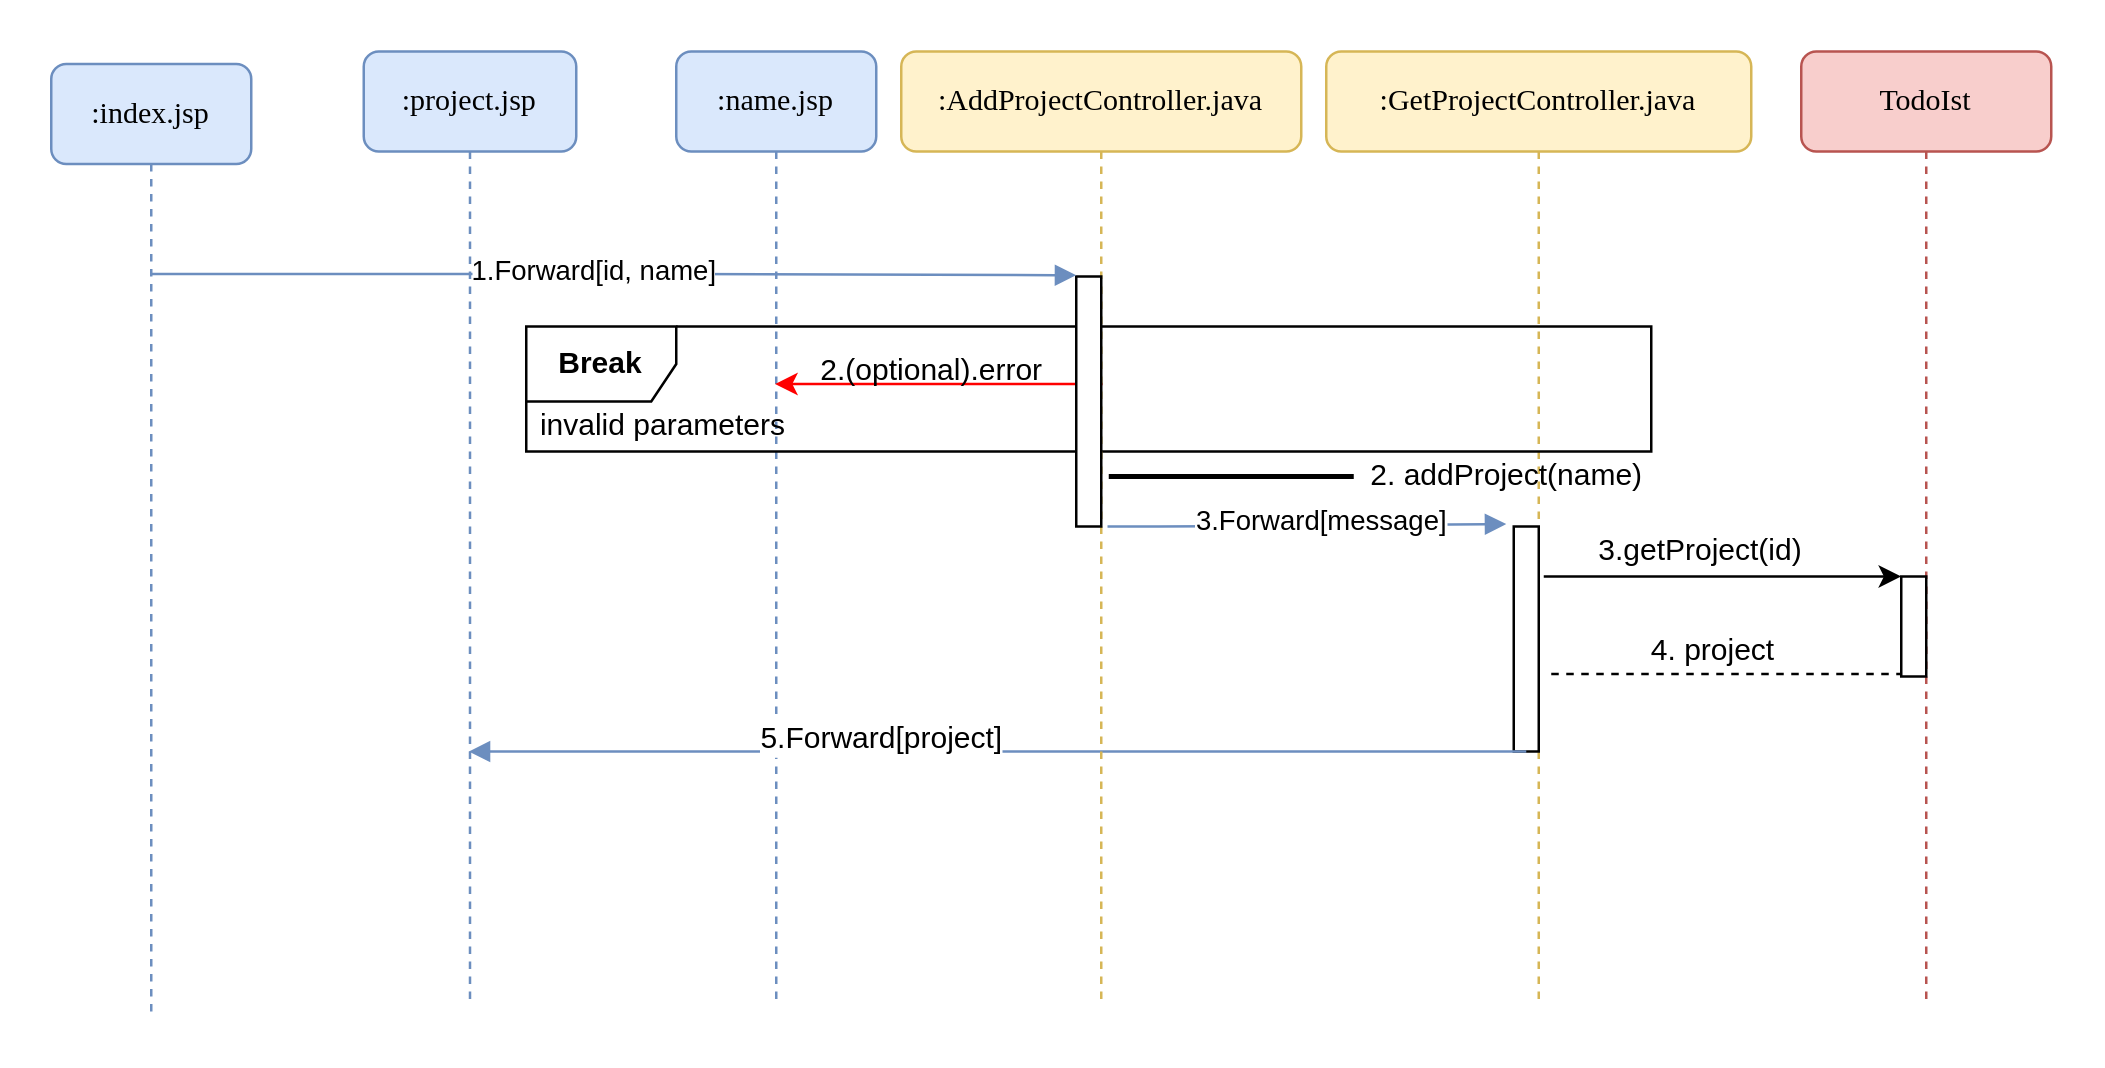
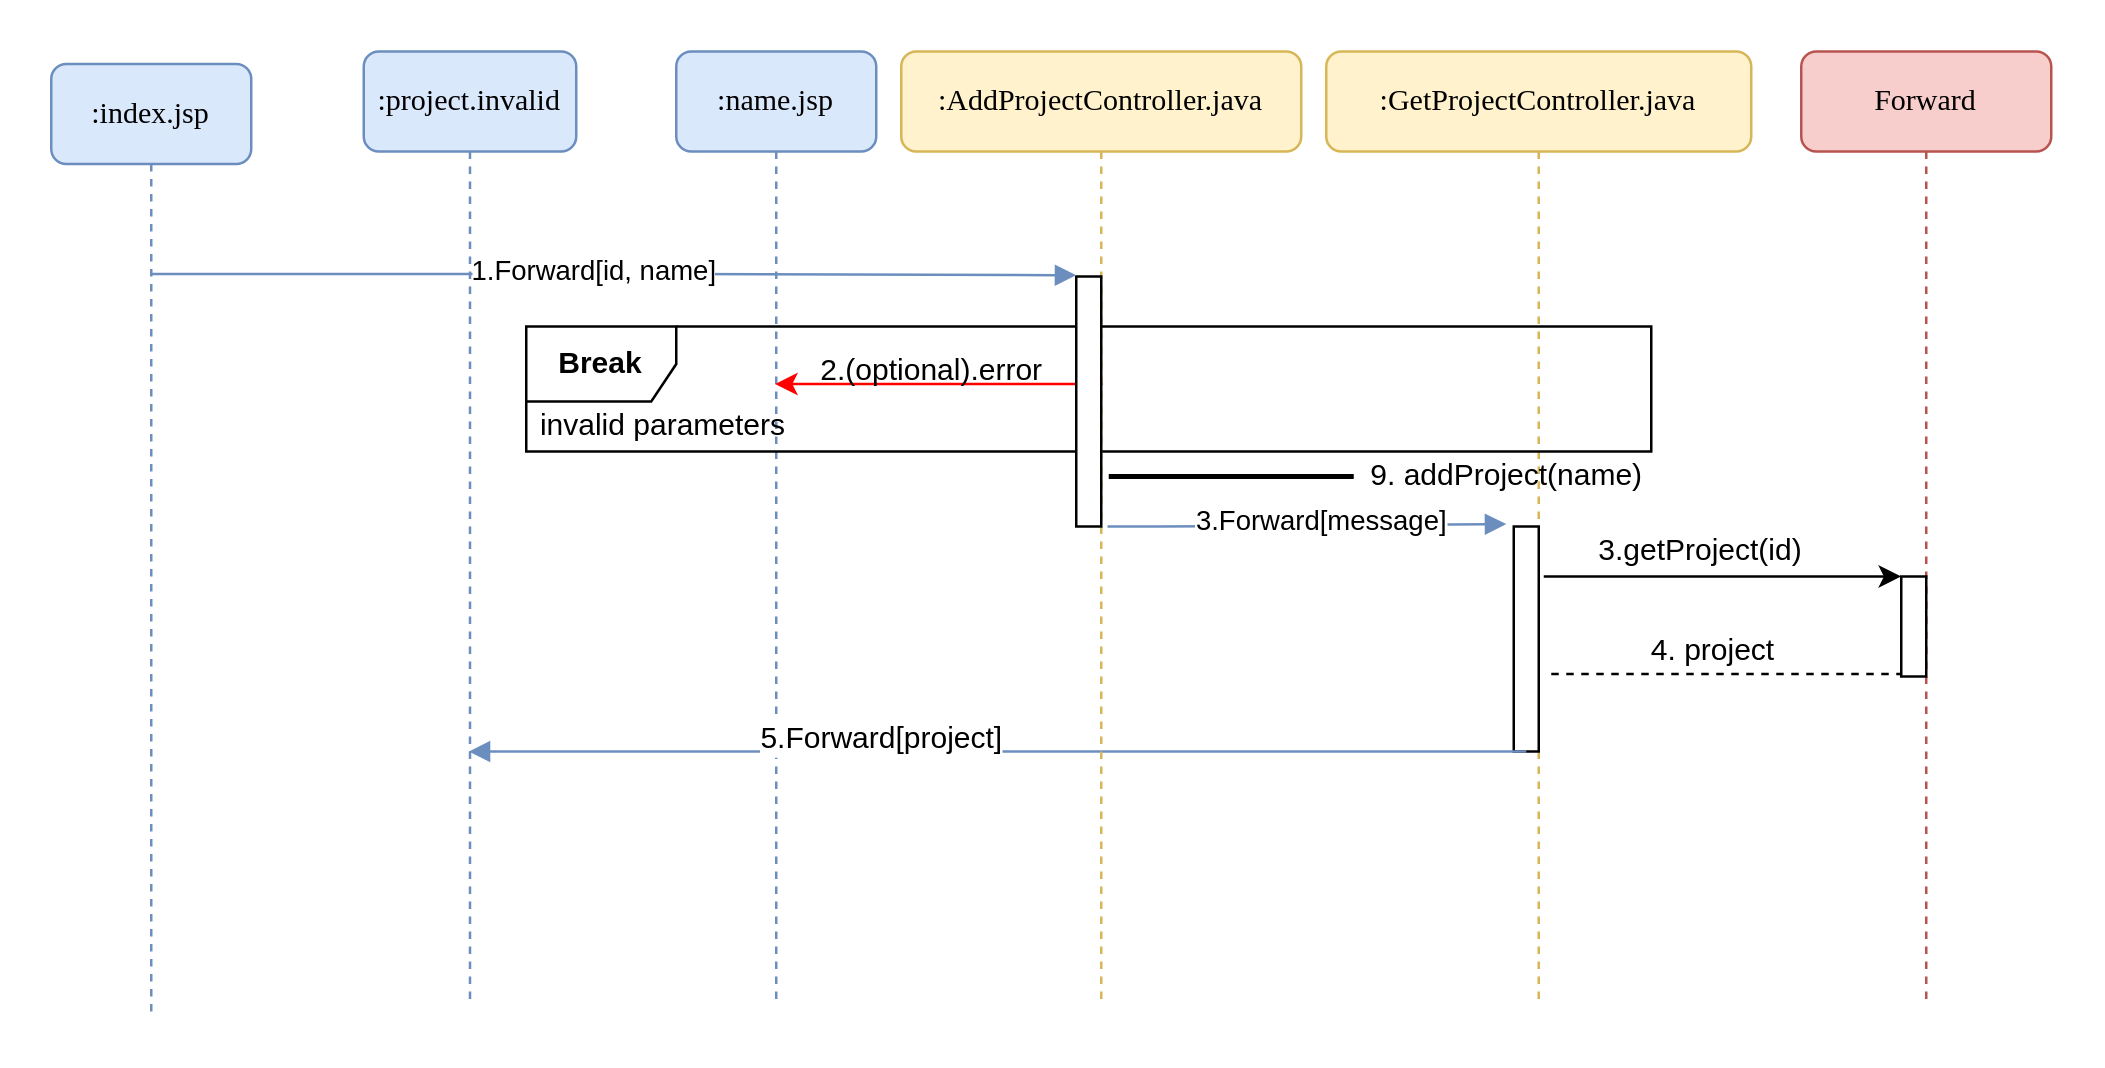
(470, 101) -> (470, 101)
(1926, 101) -> (1926, 101)
(1508, 476) -> (1508, 476)
